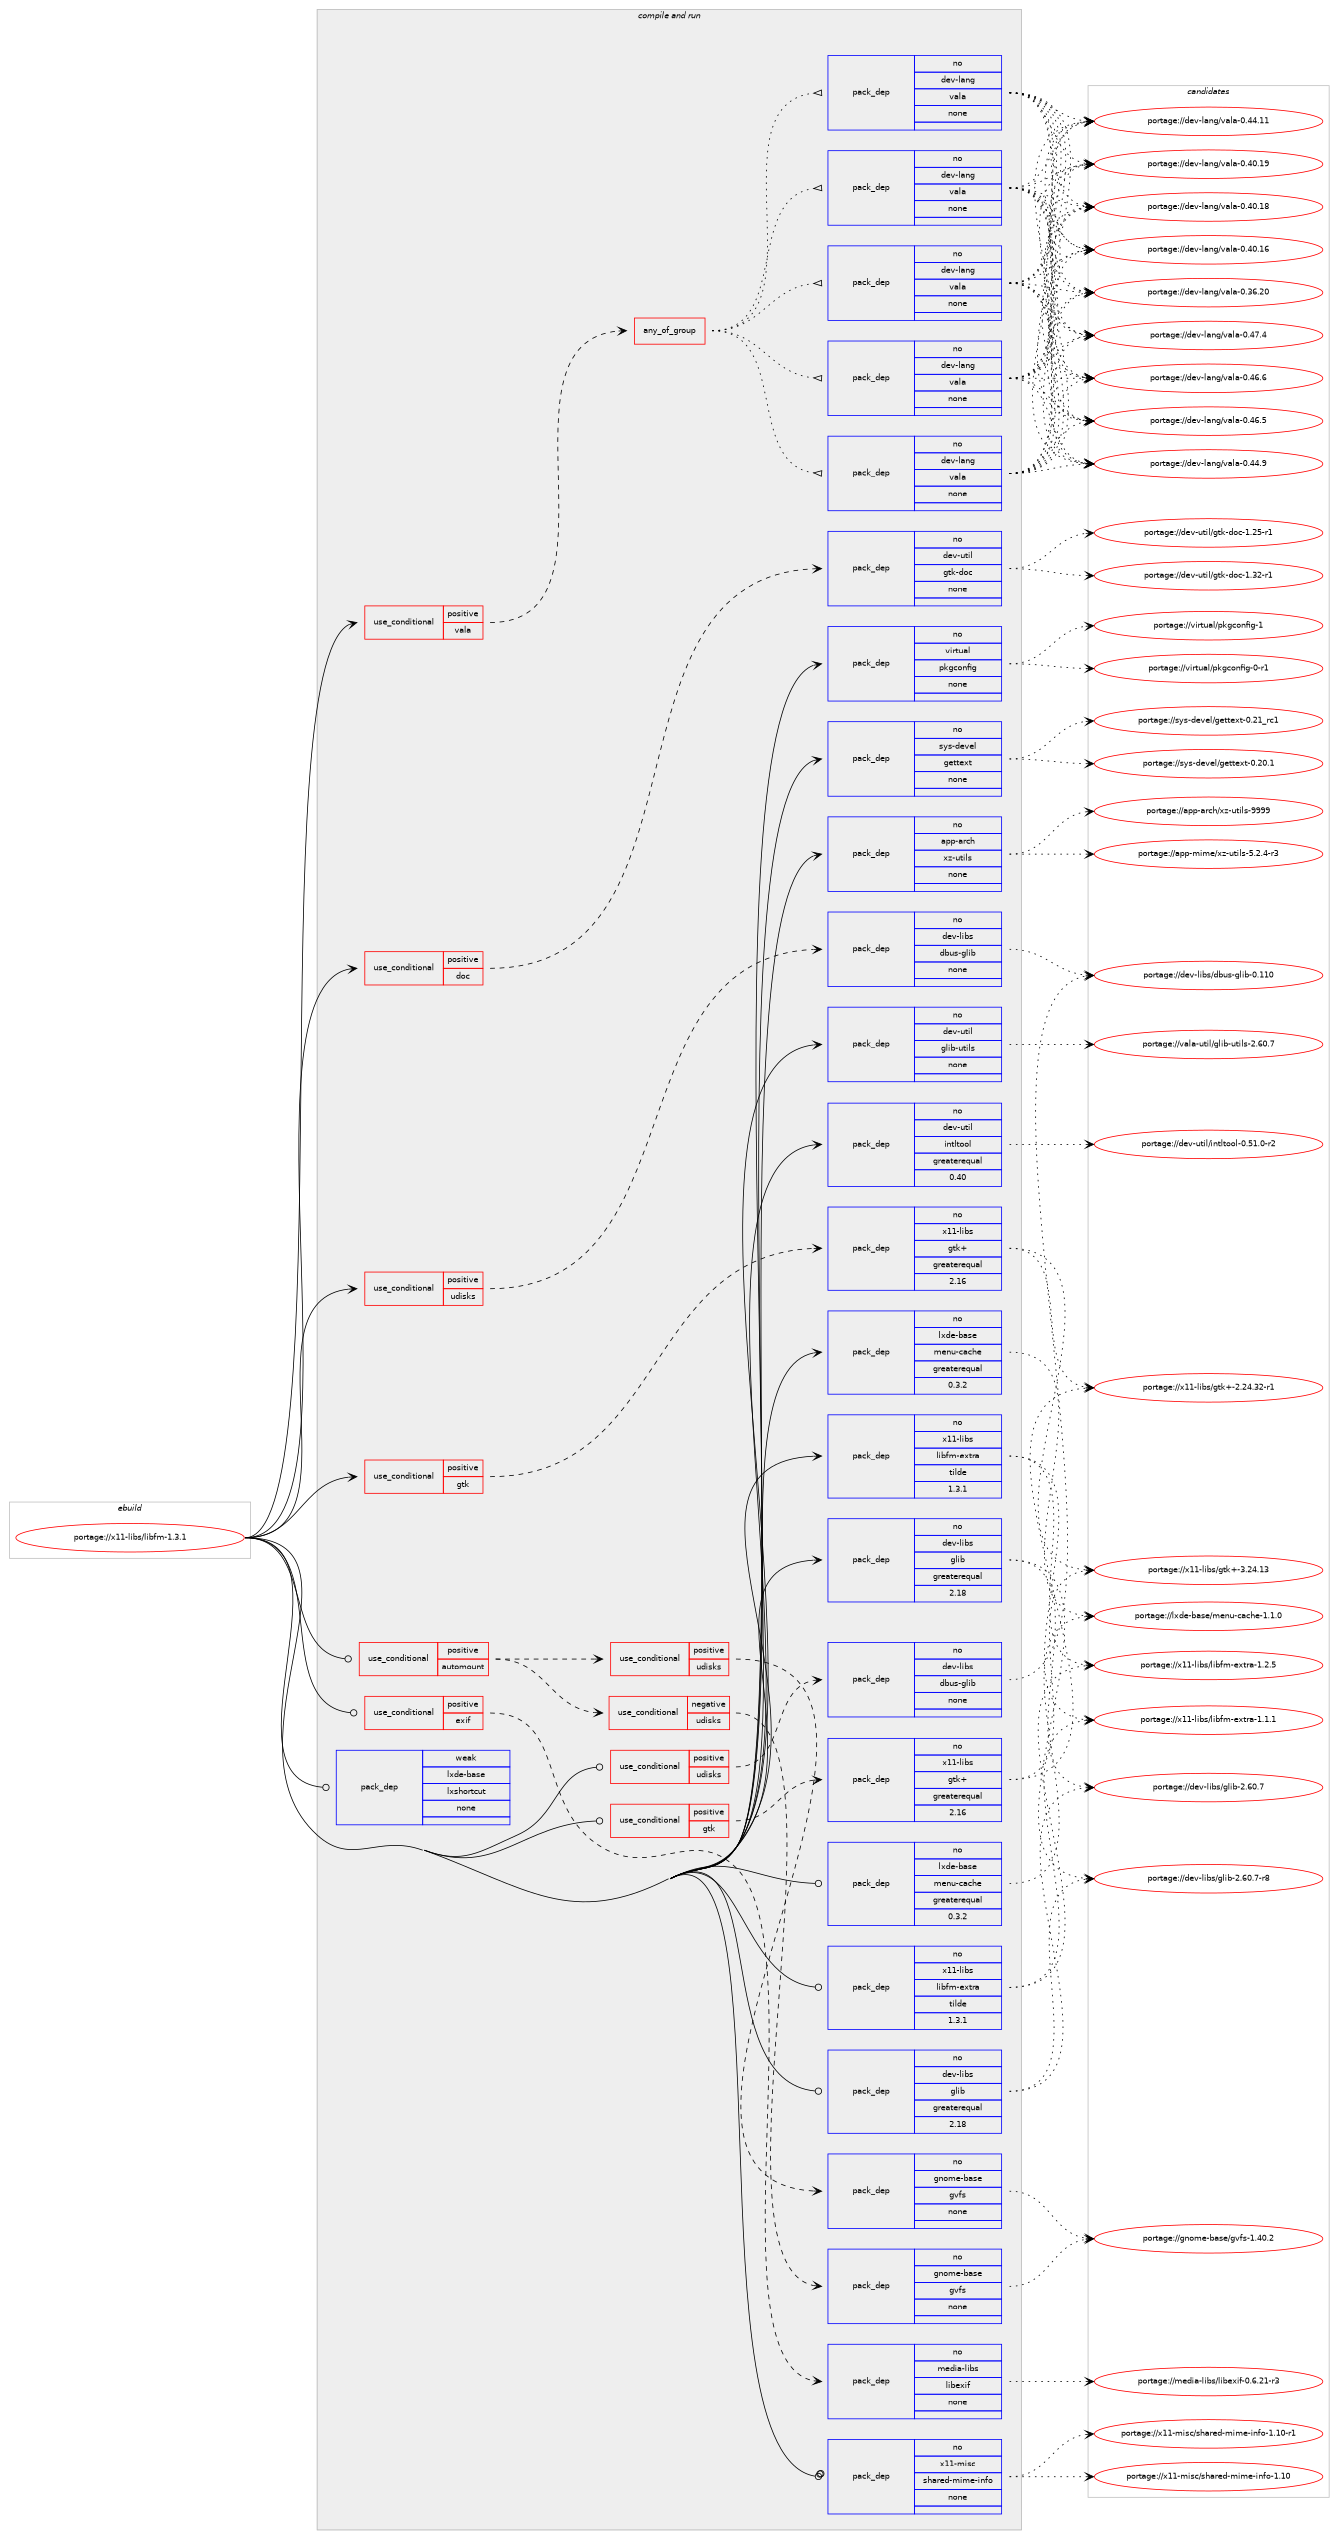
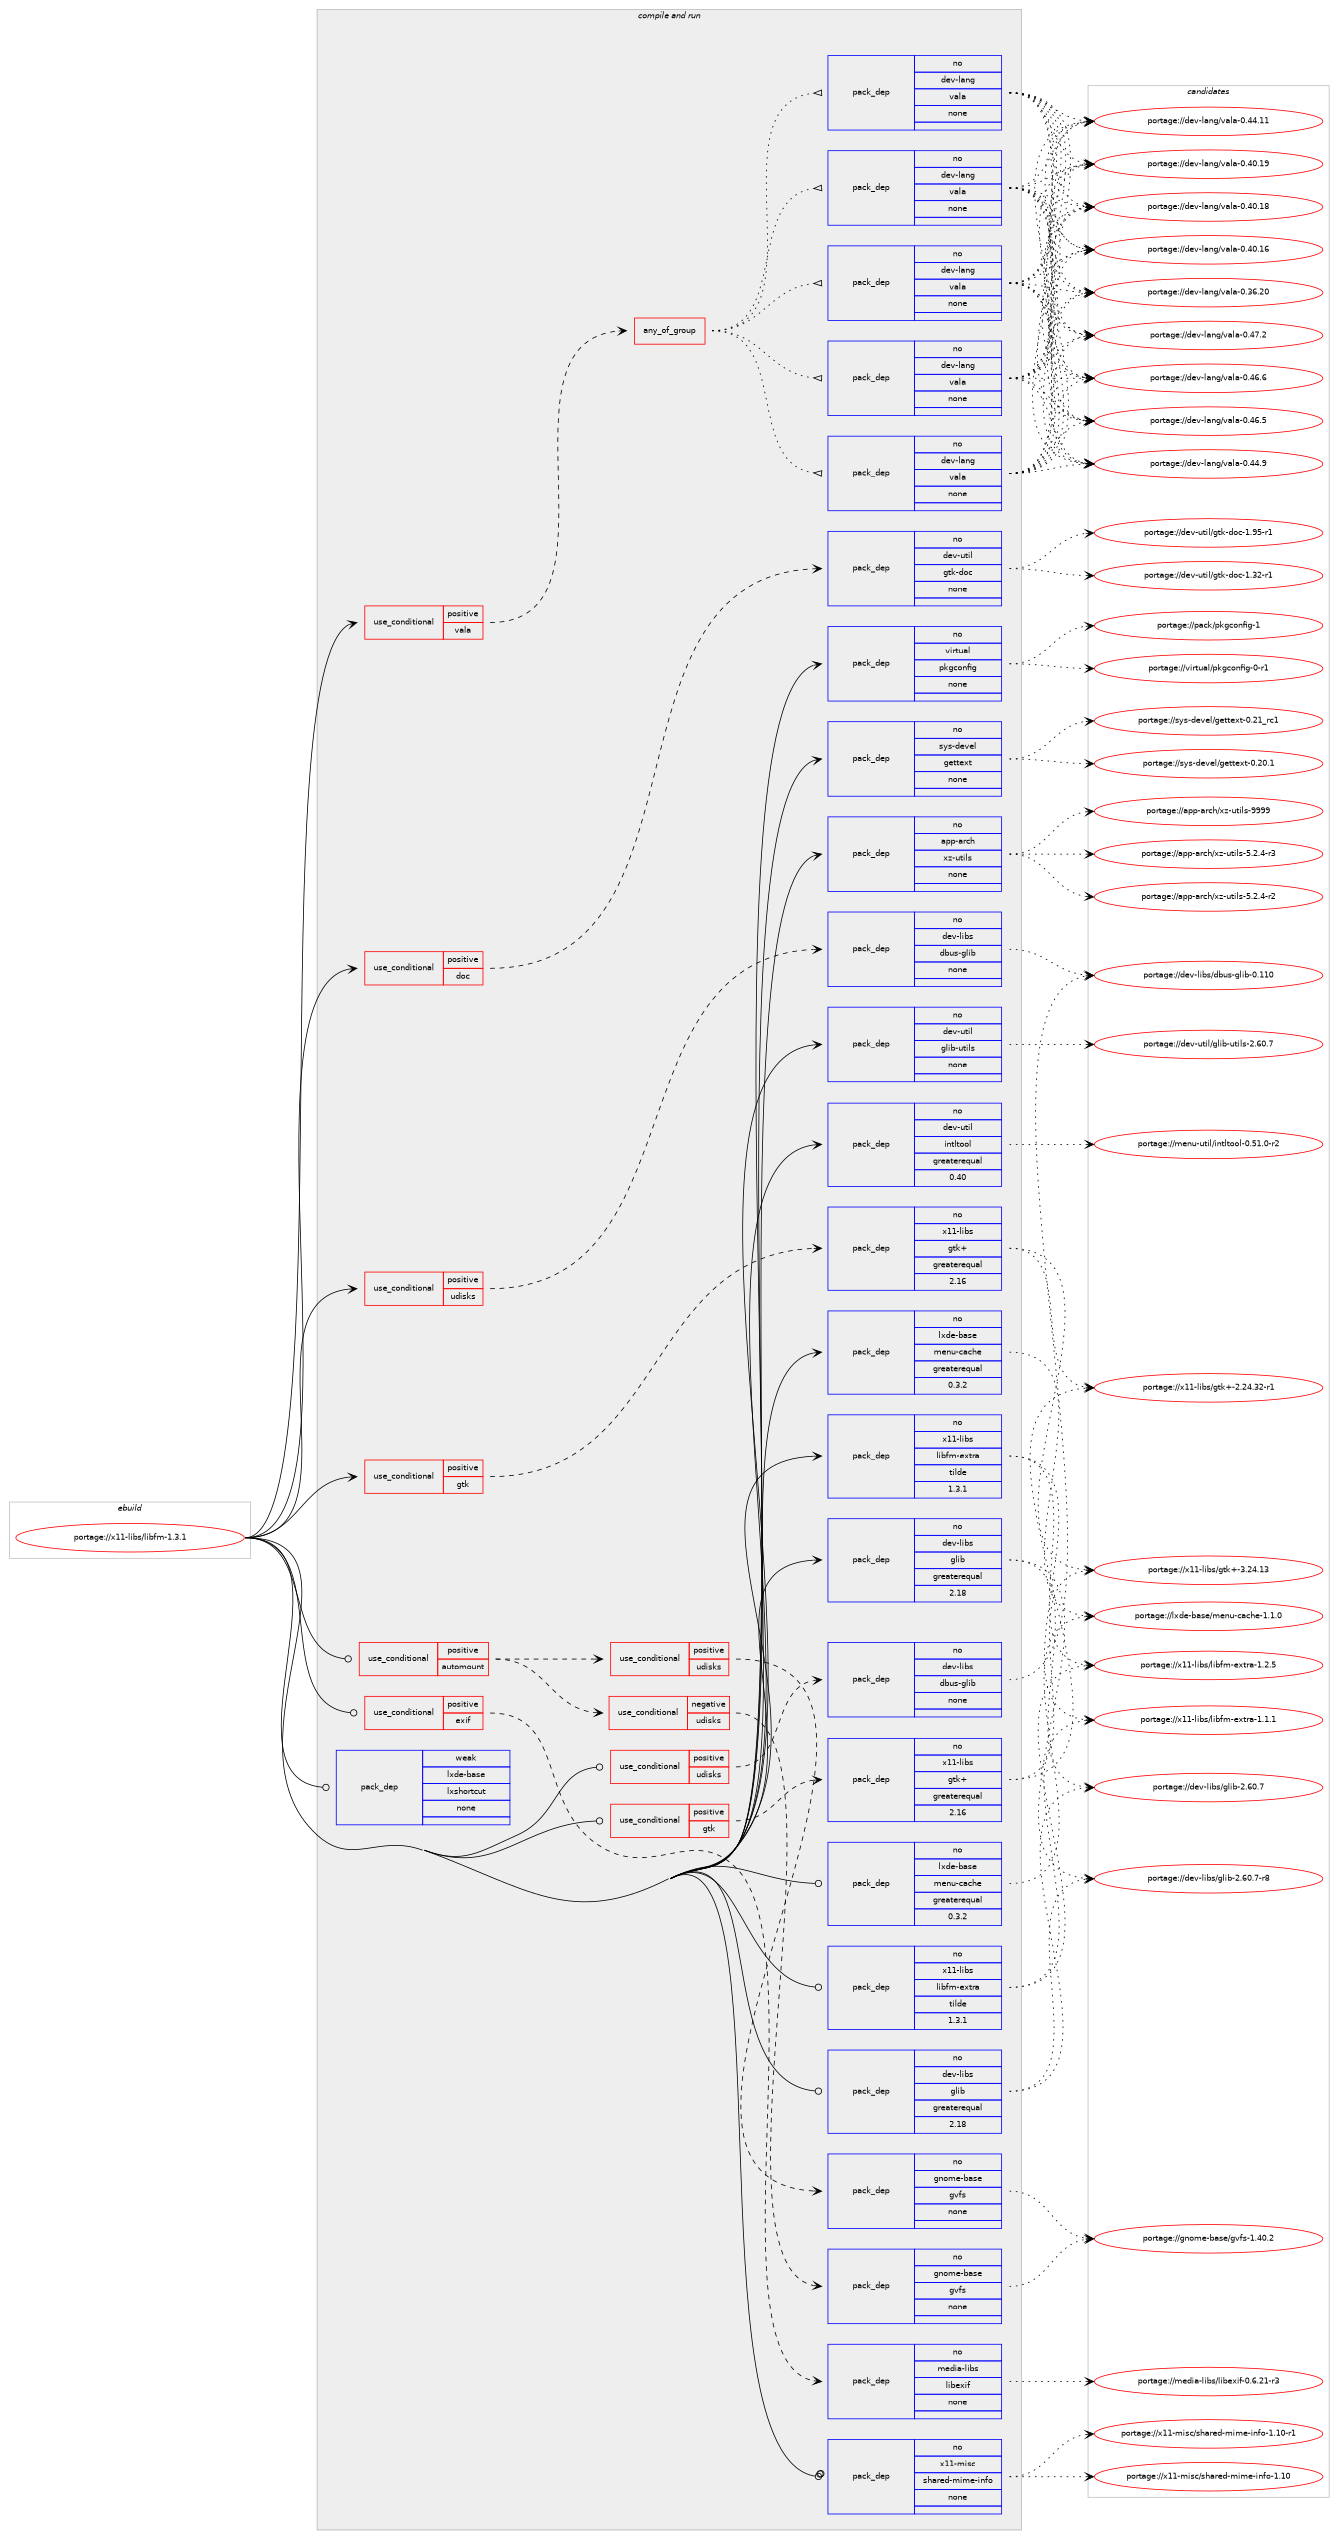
(1209, 335) -> (1209, 335)
(1209, 533) -> (1209, 533)
(1209, 626) -> (1209, 626)
(1209, 854) -> (1209, 854)
none -> (1209, 897)
(1209, 1044) -> (1209, 1044)
(1209, 1144) -> (1209, 1144)
